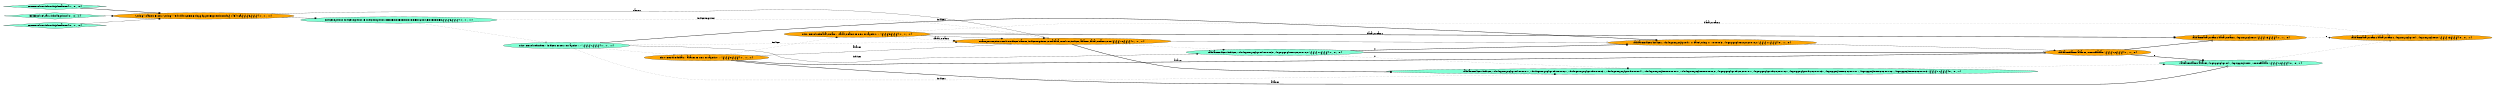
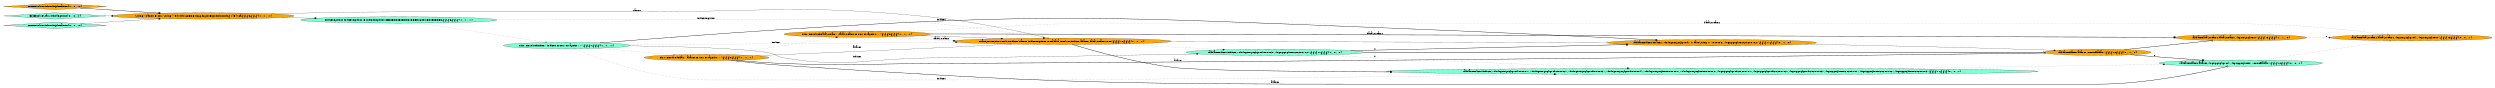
(55, 6) -> (55, 6)
